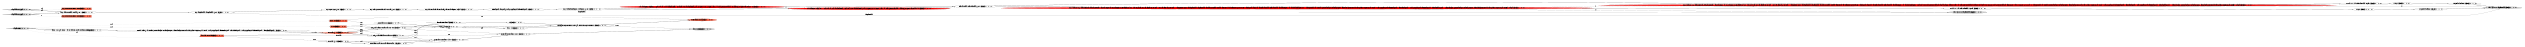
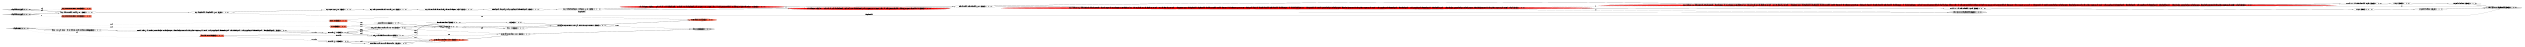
(338, 33) -> (338, 33)
(314, 40) -> (314, 40)
(449, 40) -> (449, 40)
